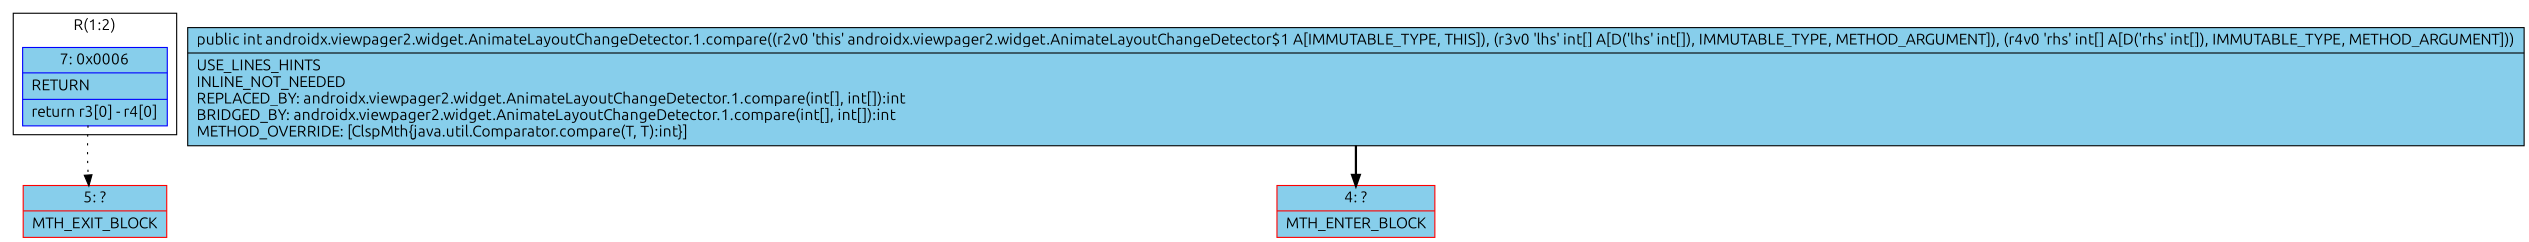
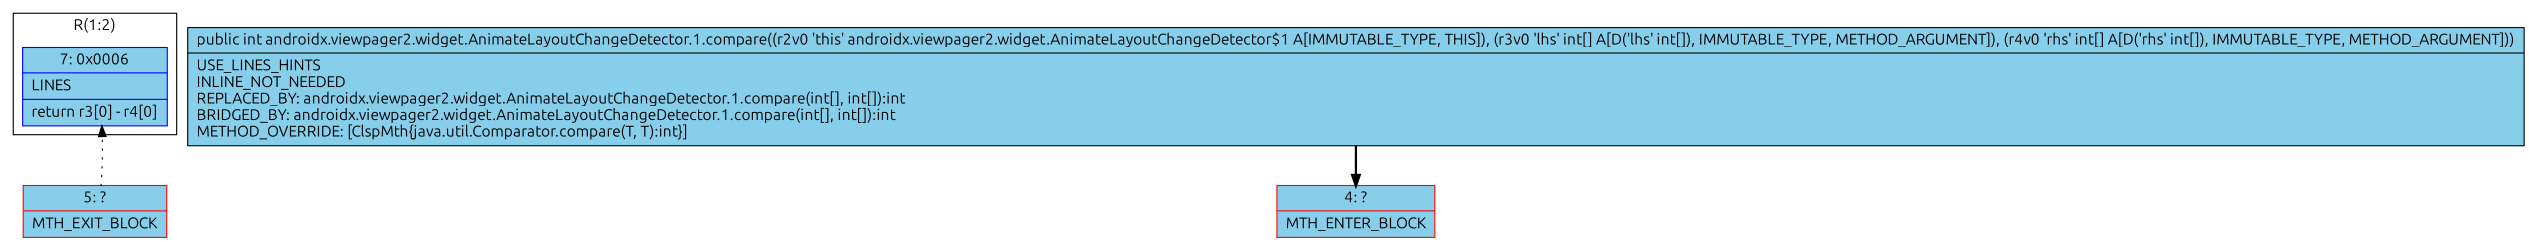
(61, 86) -> (52, 86)
(88, 150) -> (102, 162)
